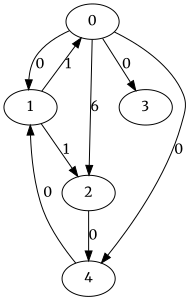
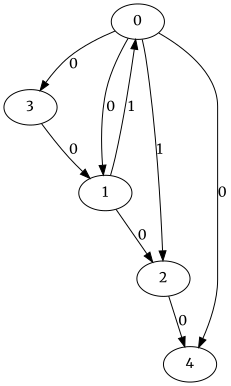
(95, 107) -> (160, 150)
(66, 150) -> (143, 236)
(41, 204) -> (61, 149)
